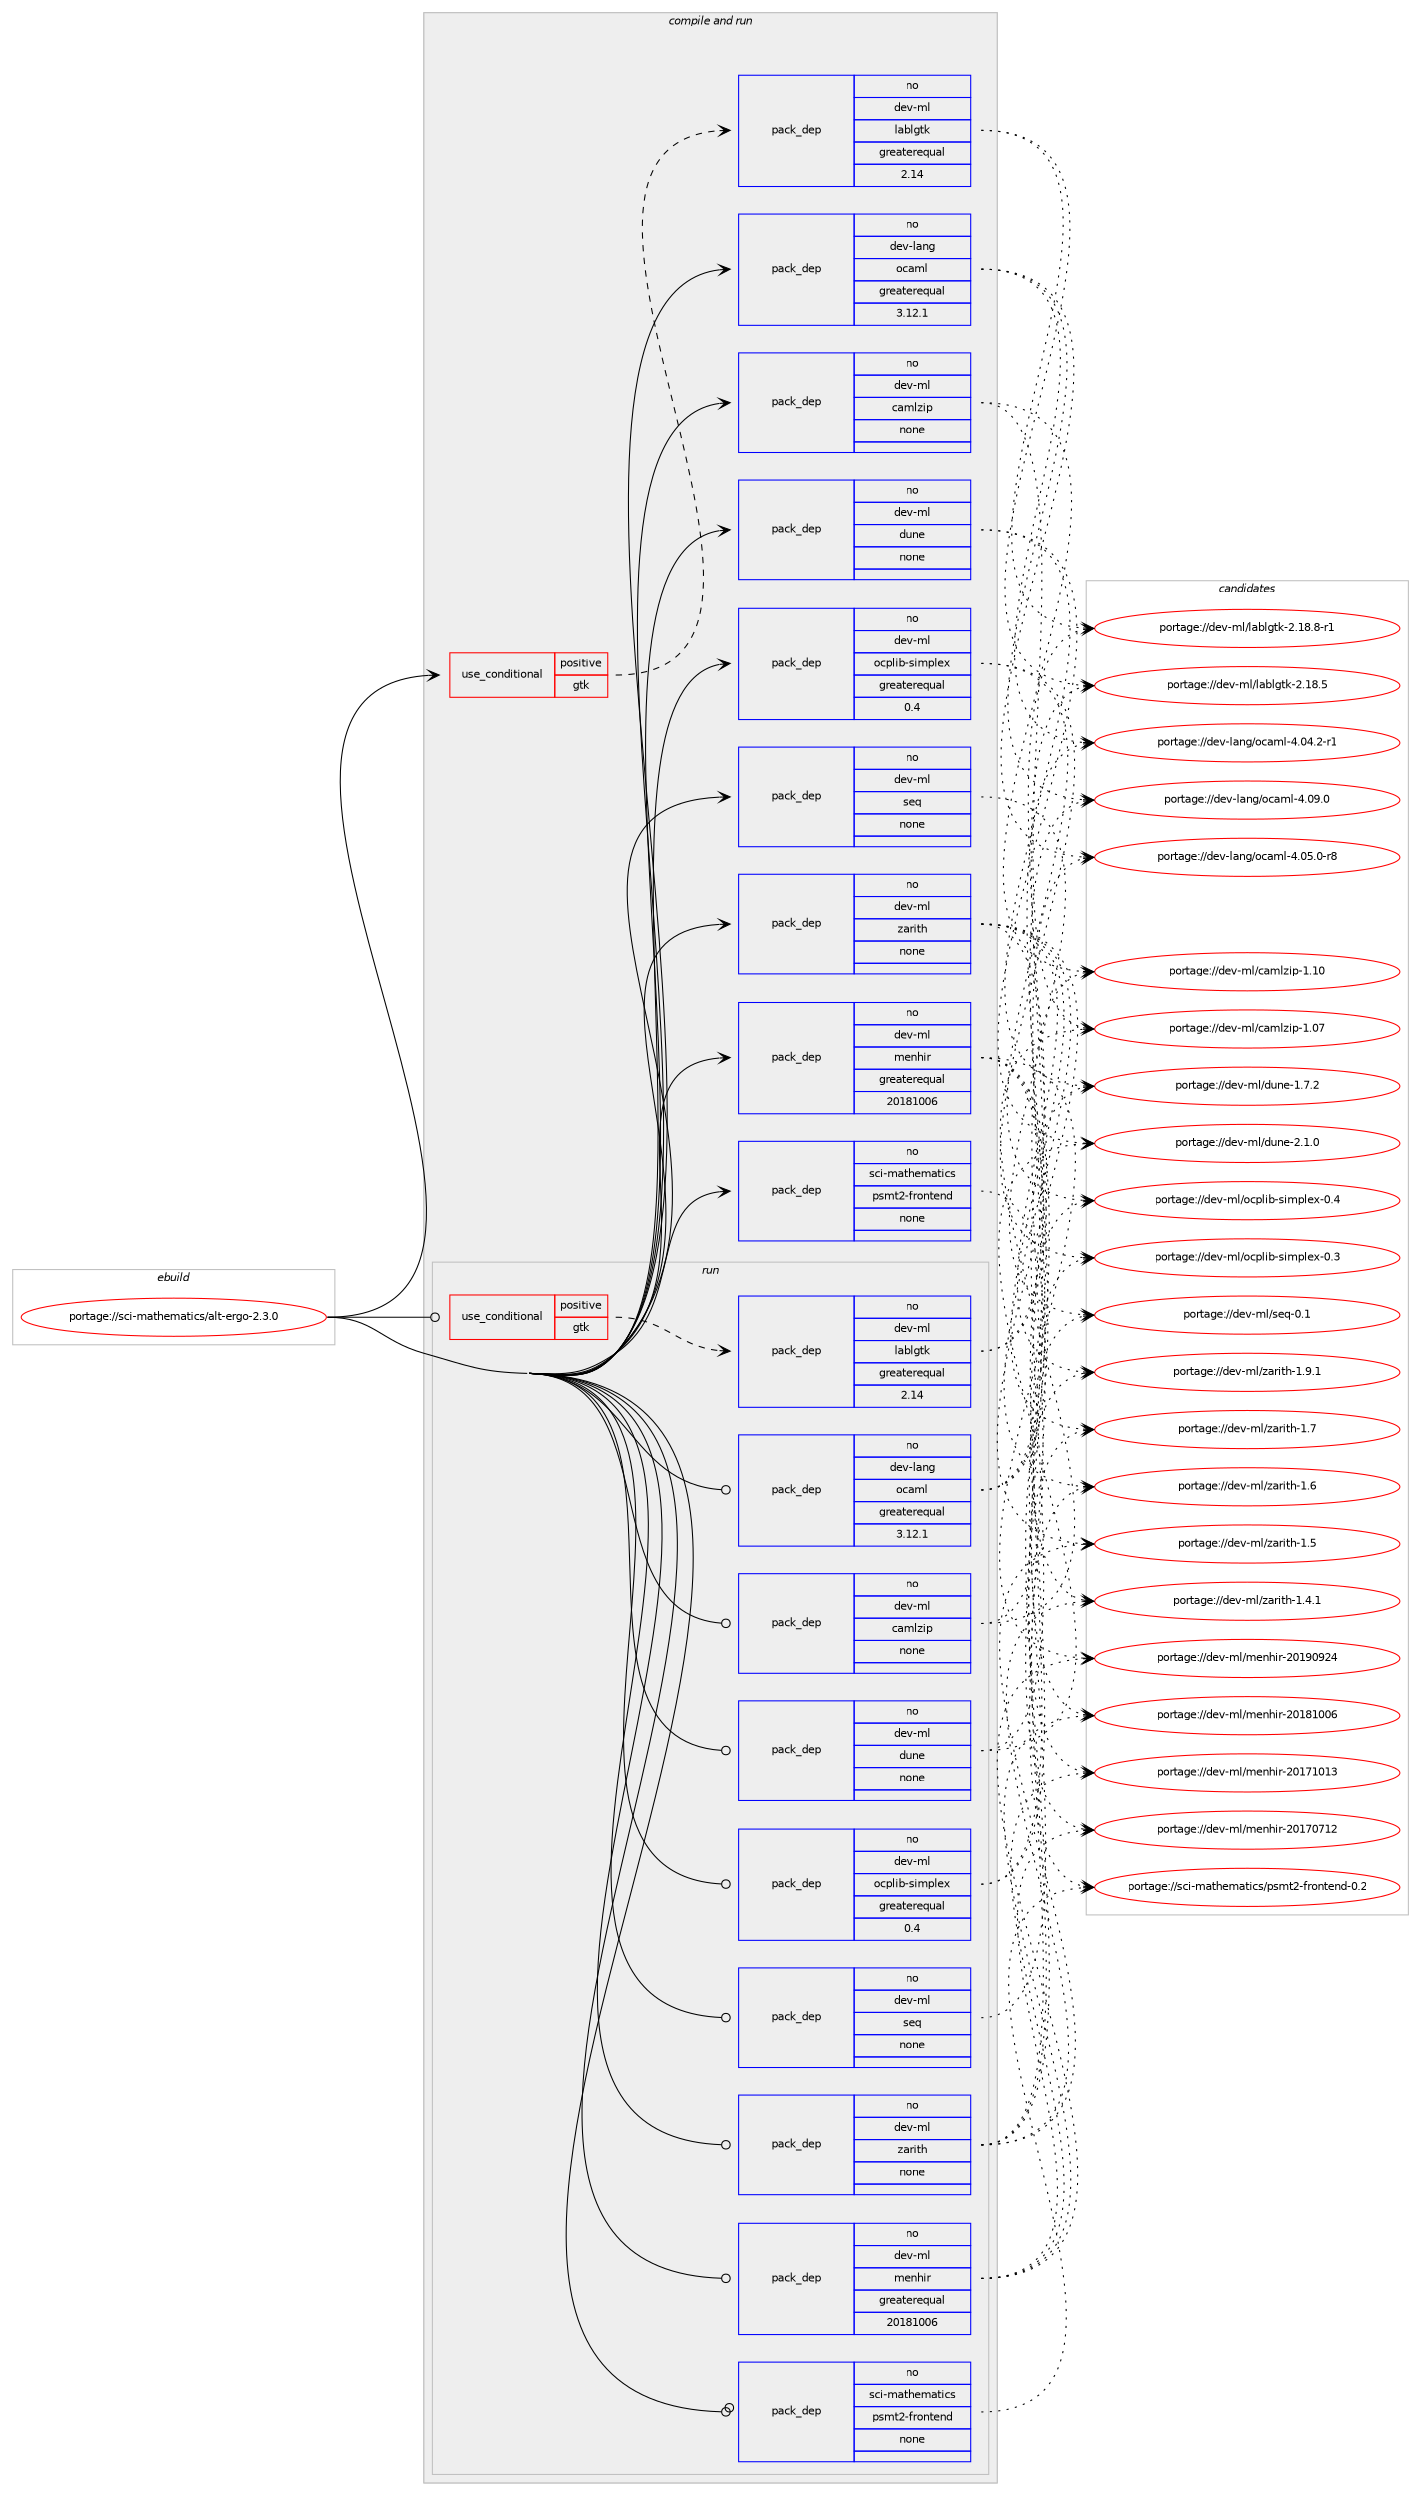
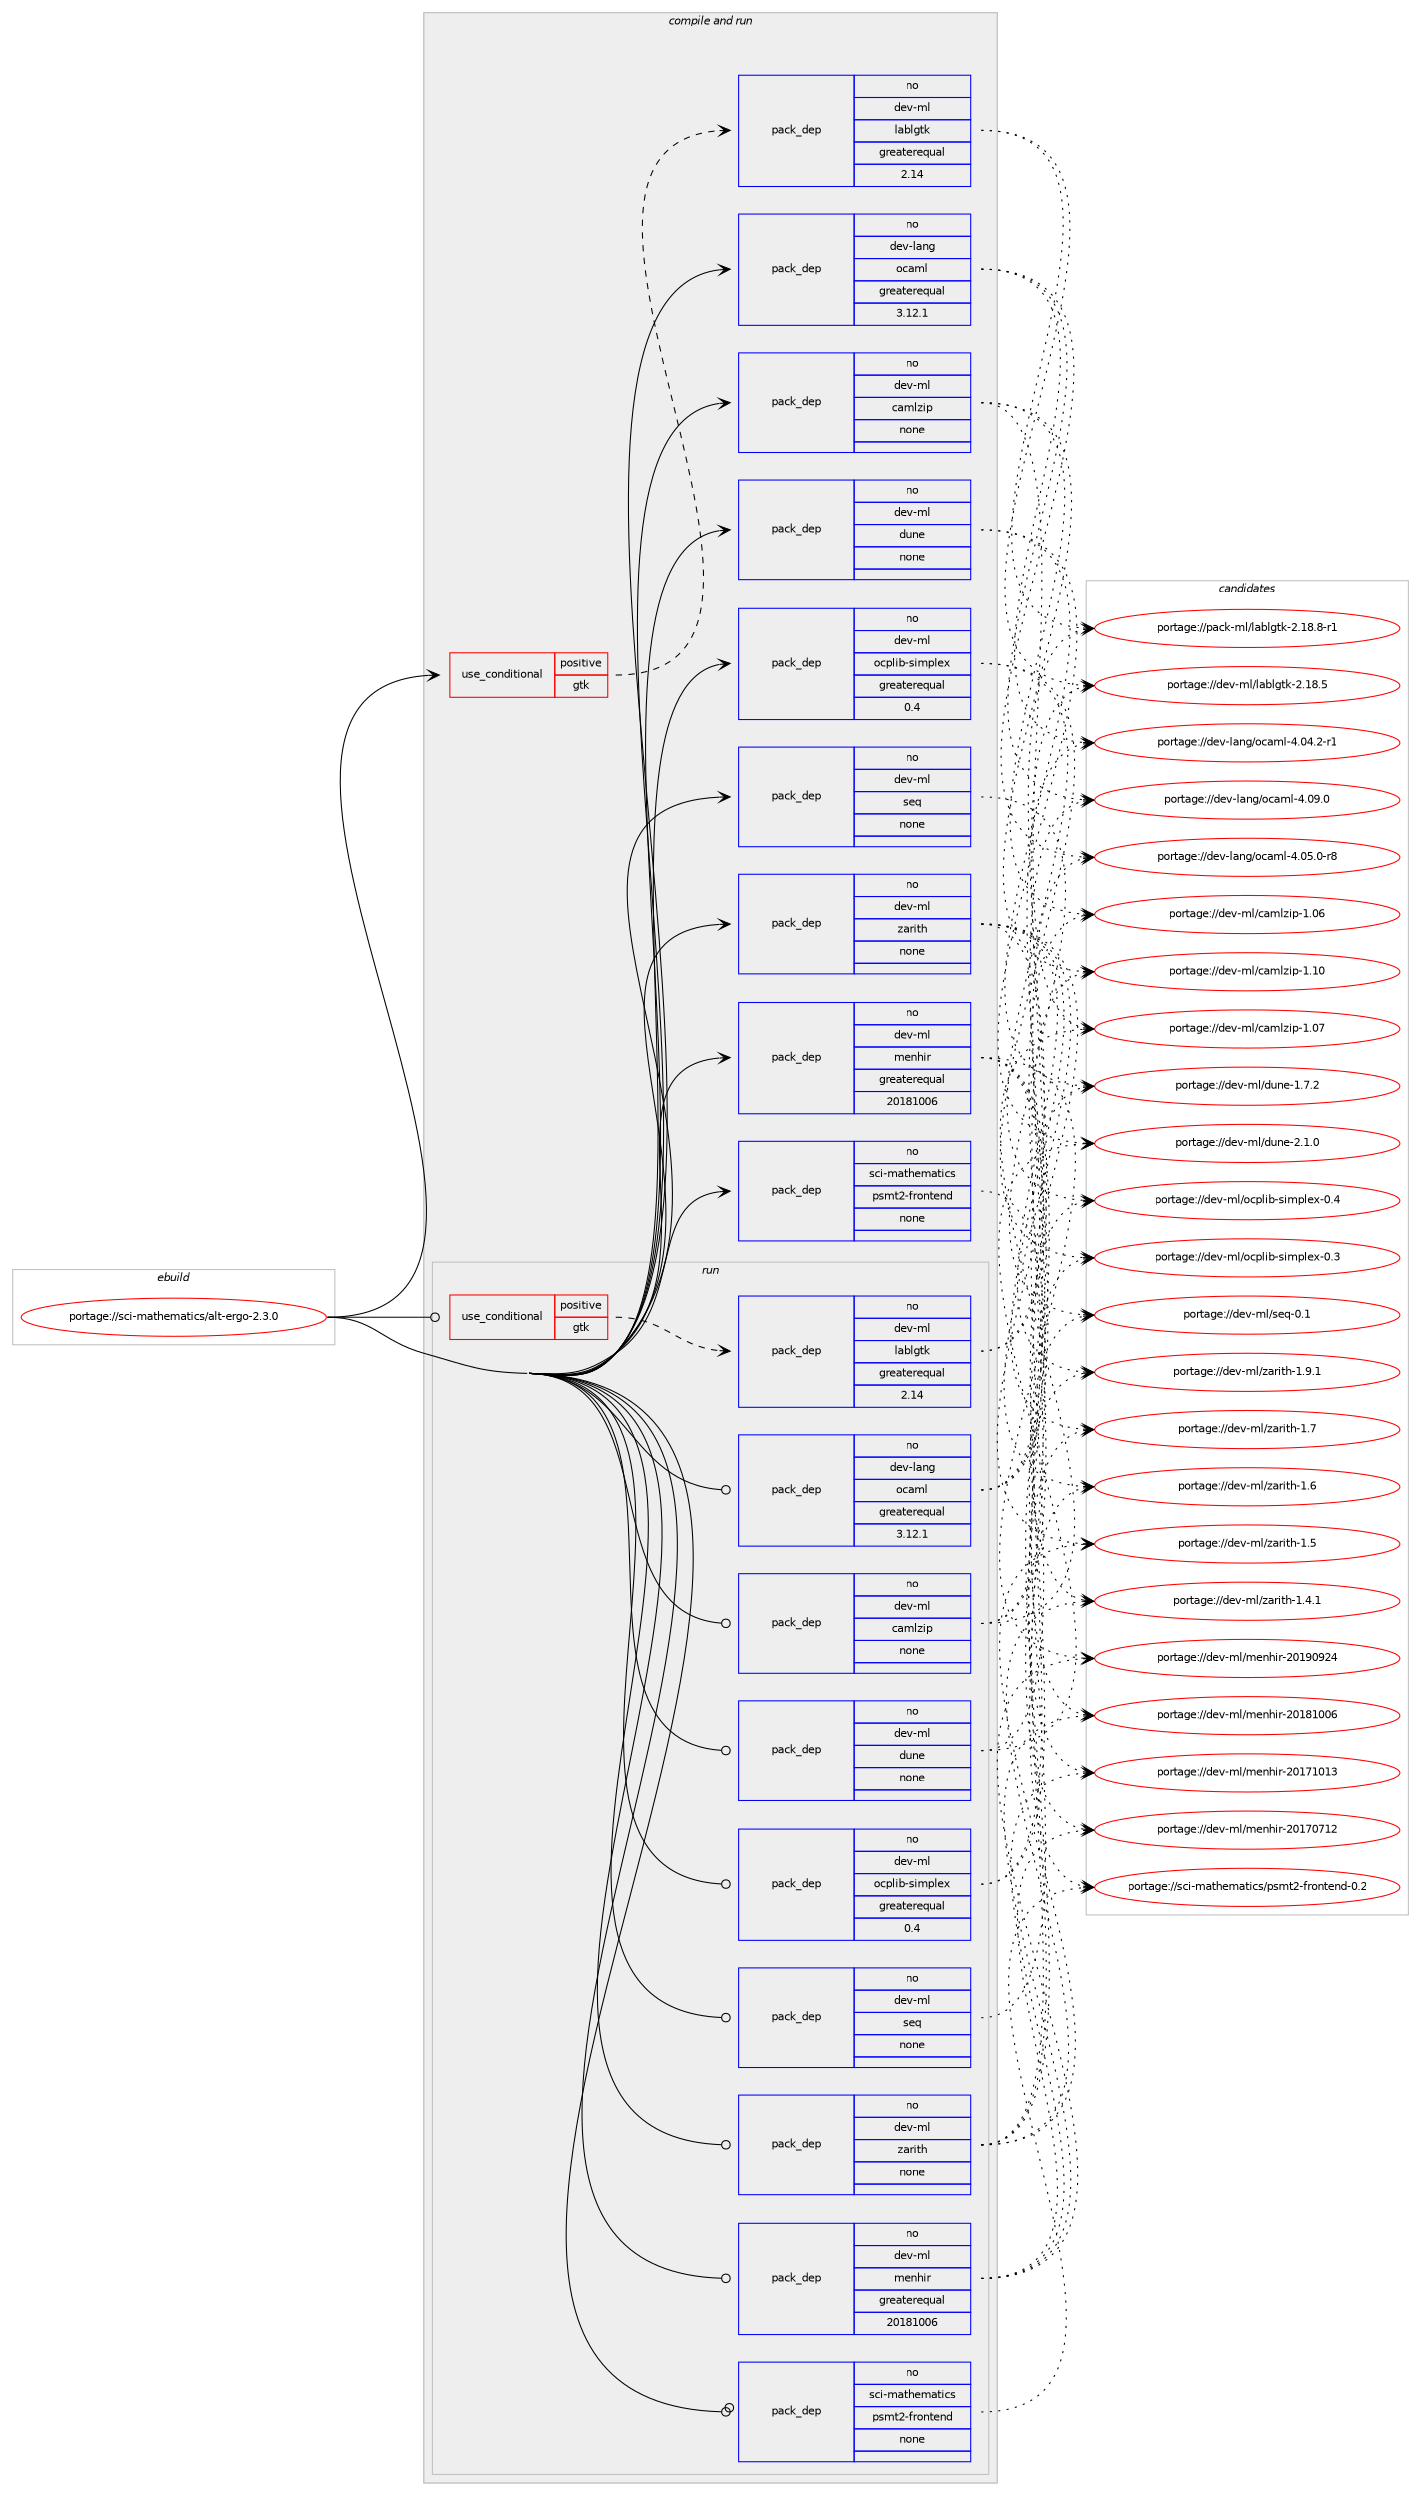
(1247, 628) -> (1247, 628)
none -> (1247, 915)
